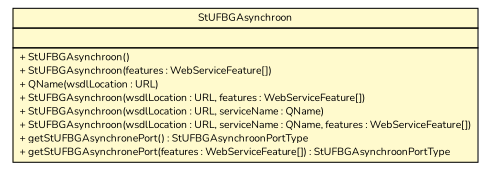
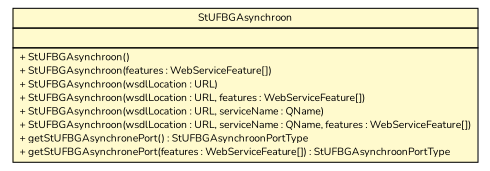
(89, 84) -> (119, 84)
